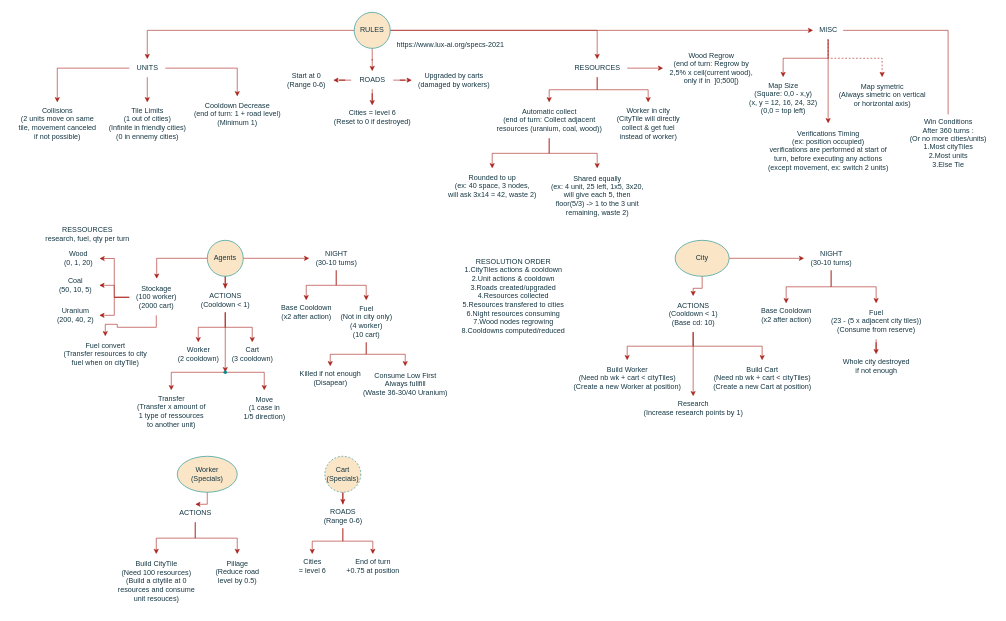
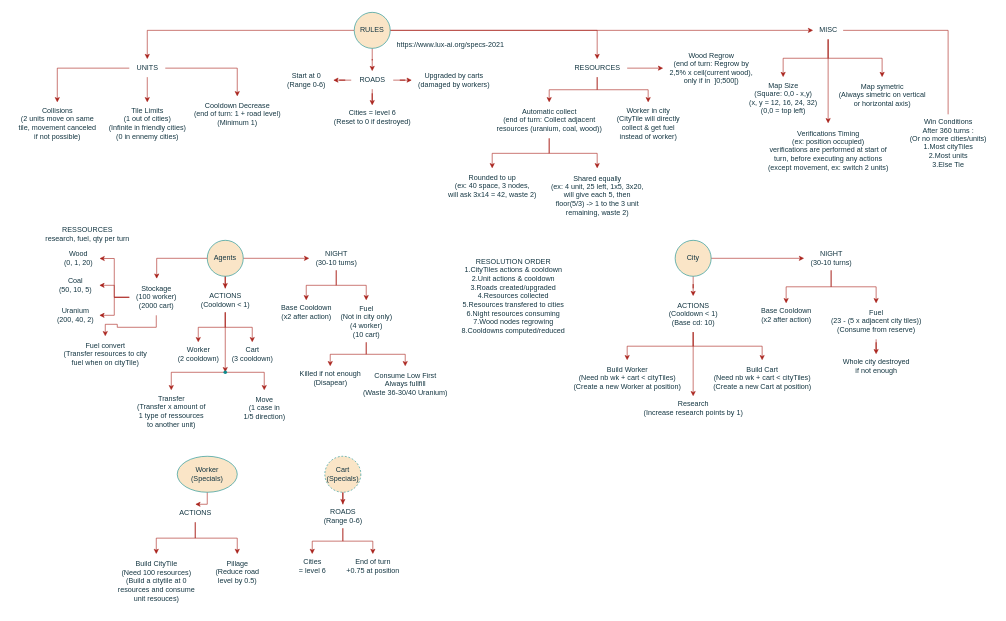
(863, 58) -> (863, 58)
(702, 258) -> (693, 258)
